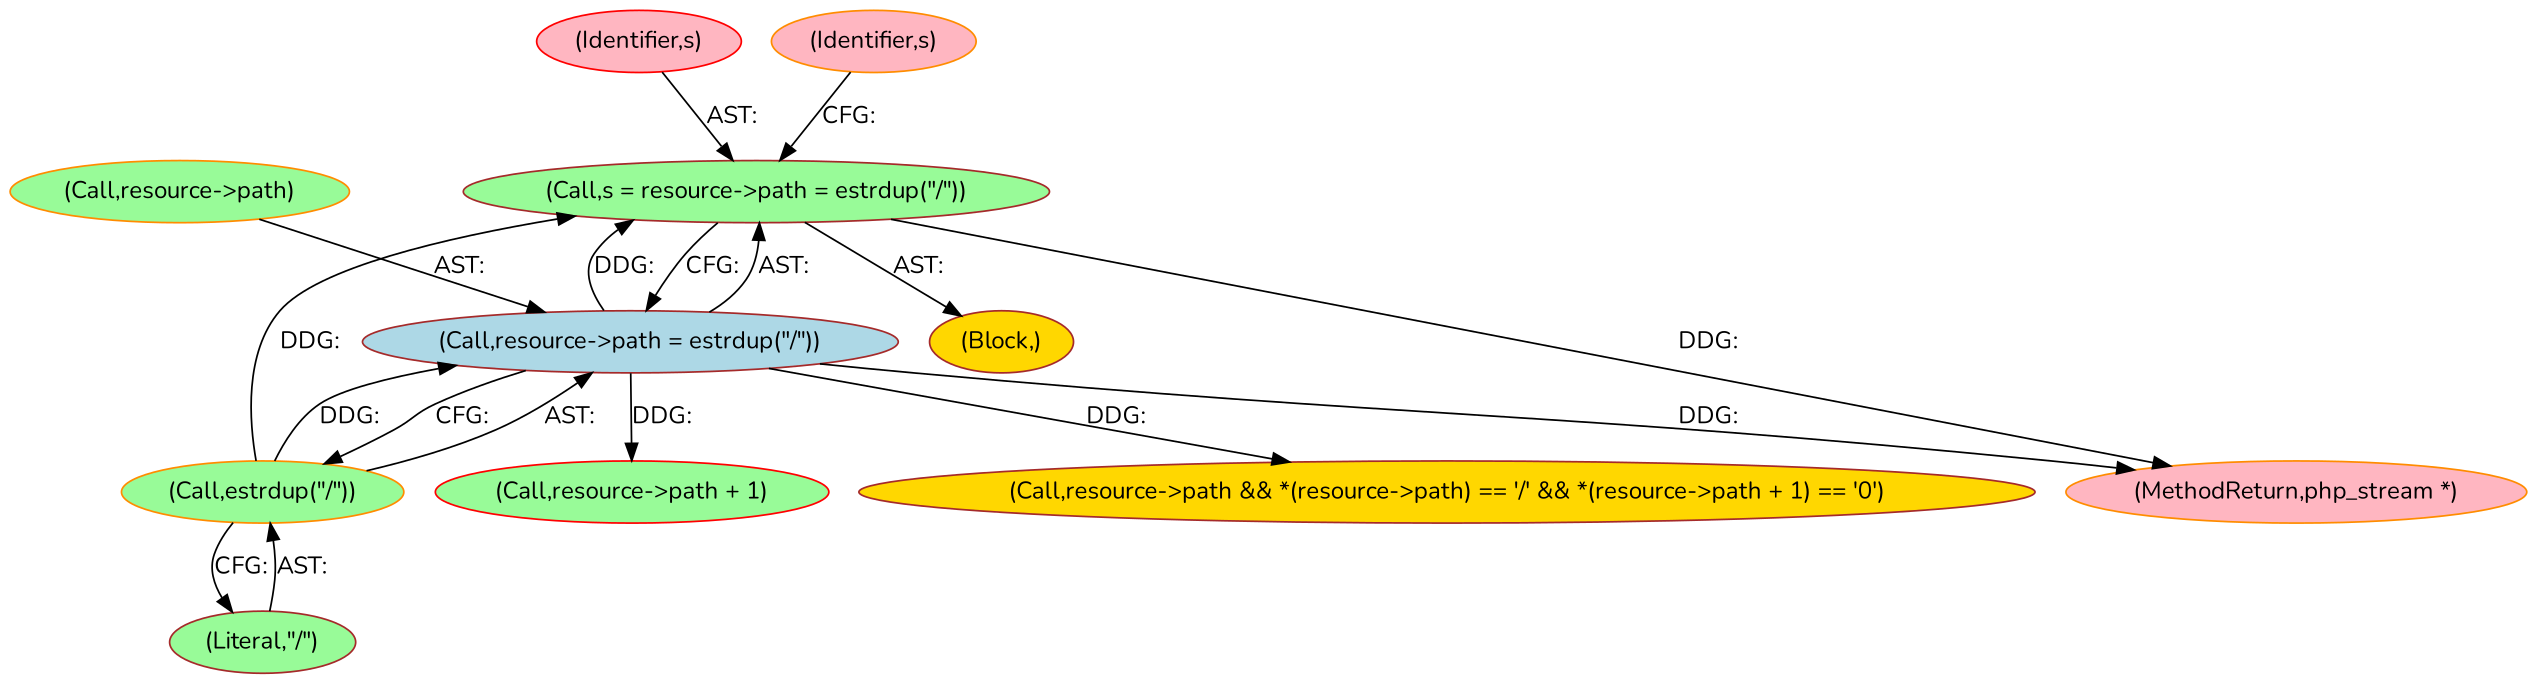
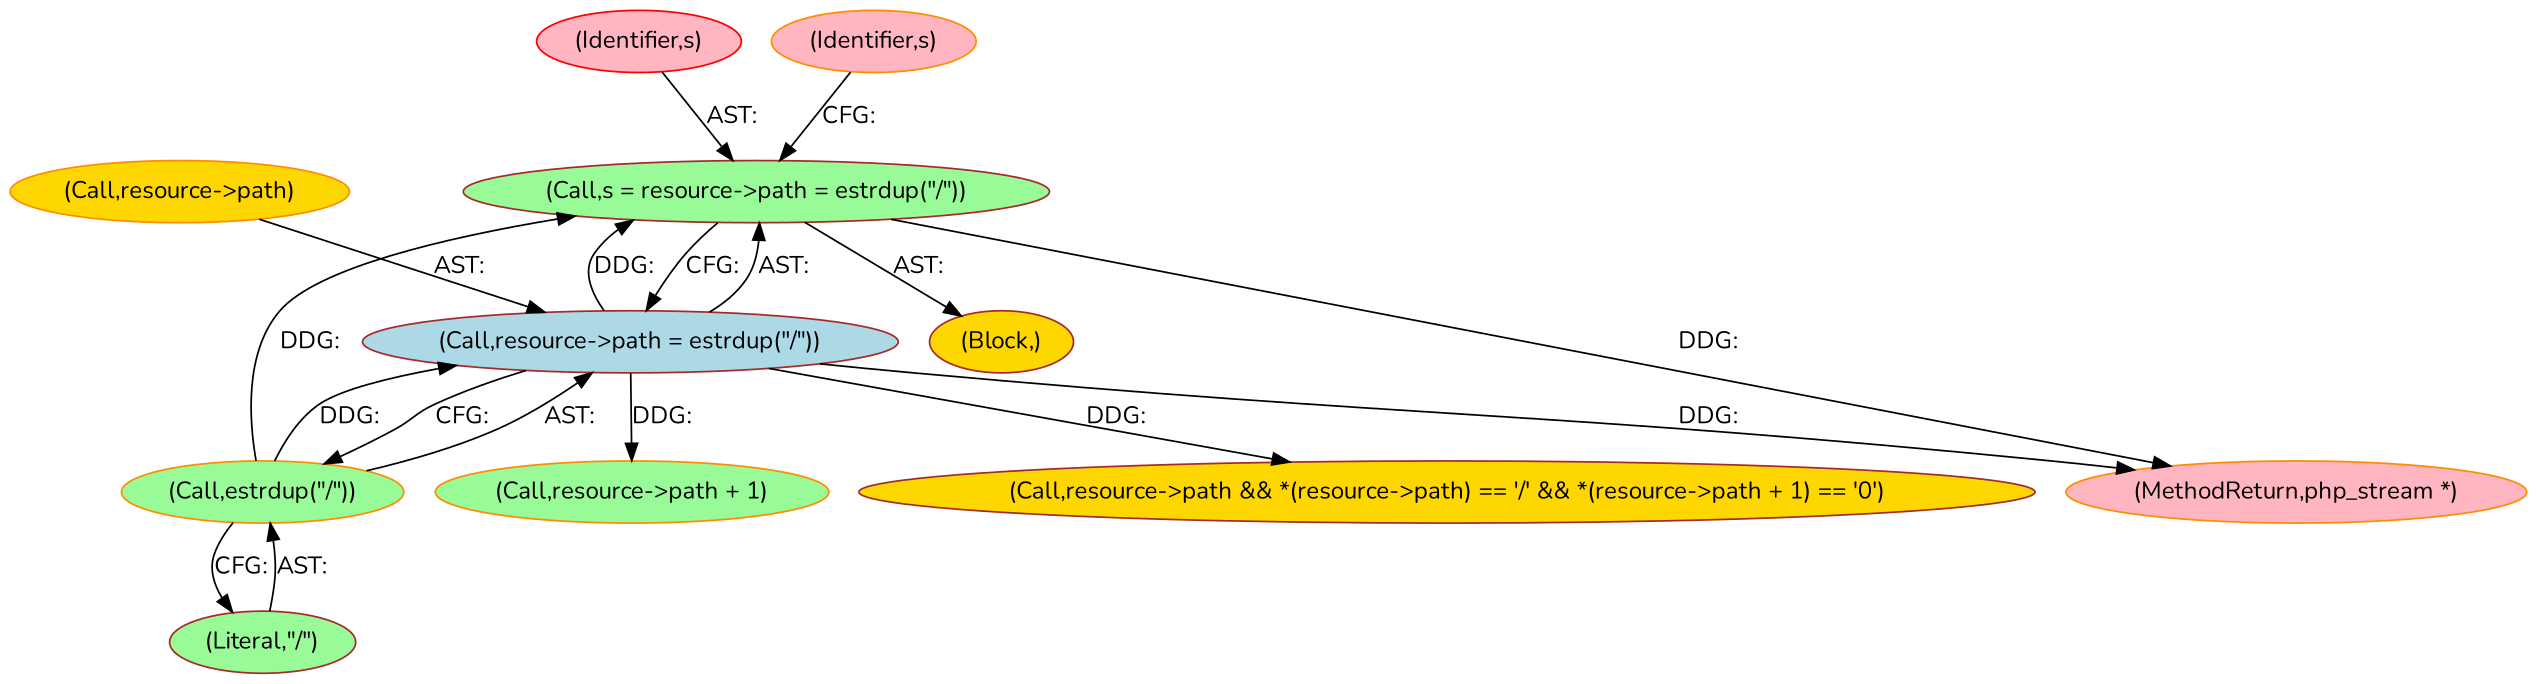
(180, 192) -> (180, 192)
(632, 492) -> (632, 492)
